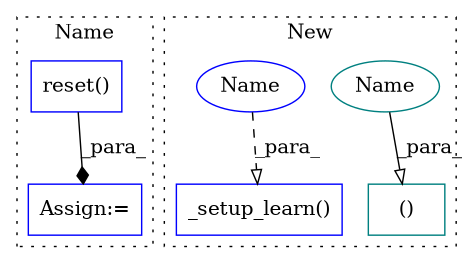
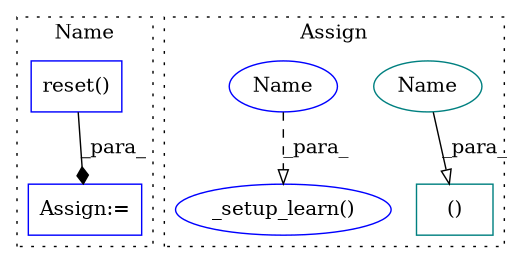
(310, 33) -> (334, 33)
(259, 210) -> (283, 210)
